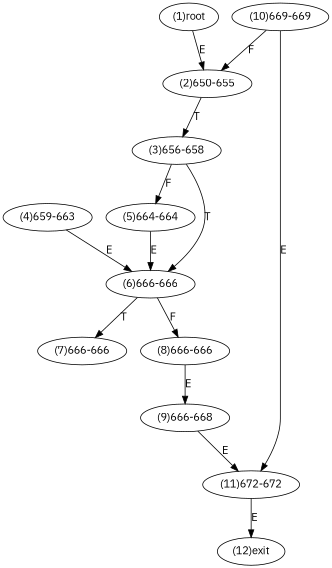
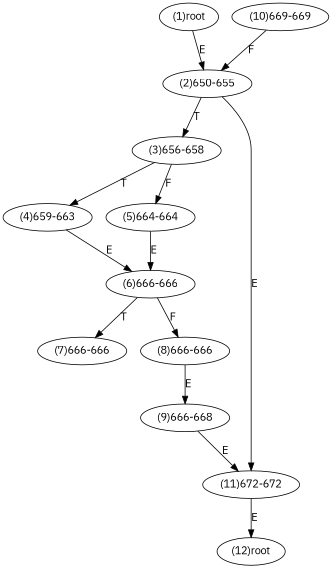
(205, 218) -> (116, 182)
(280, 249) -> (251, 275)
(251, 551) -> (251, 551)
